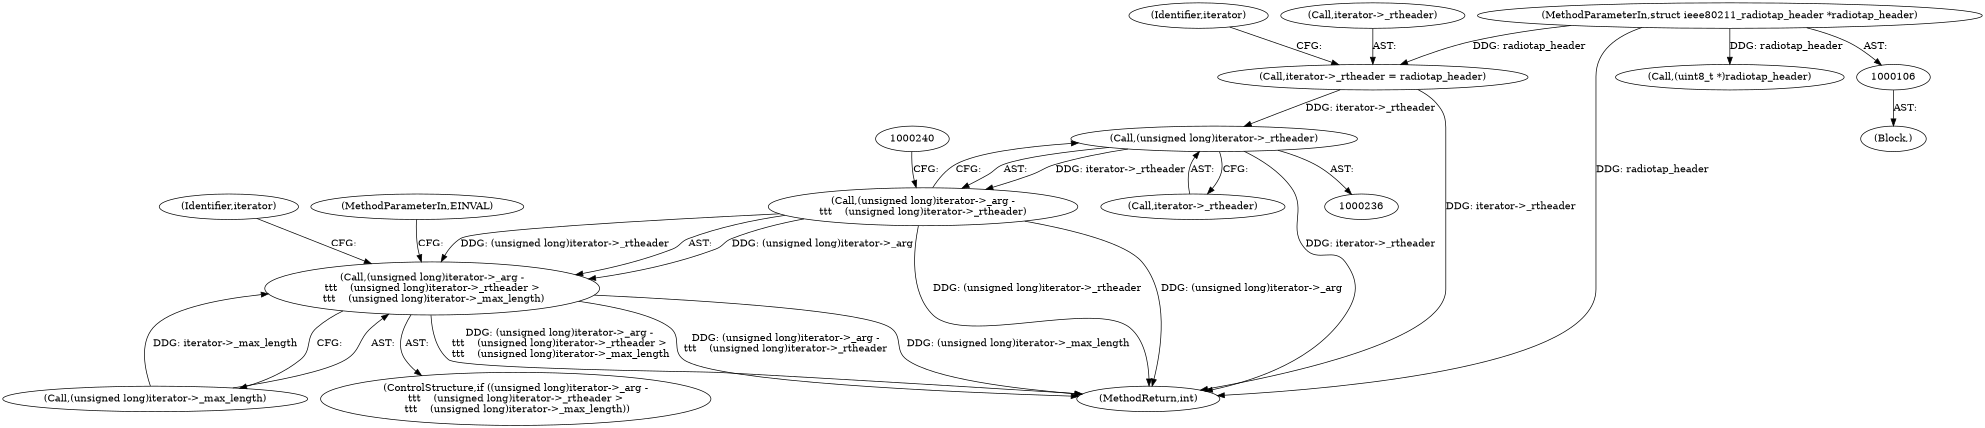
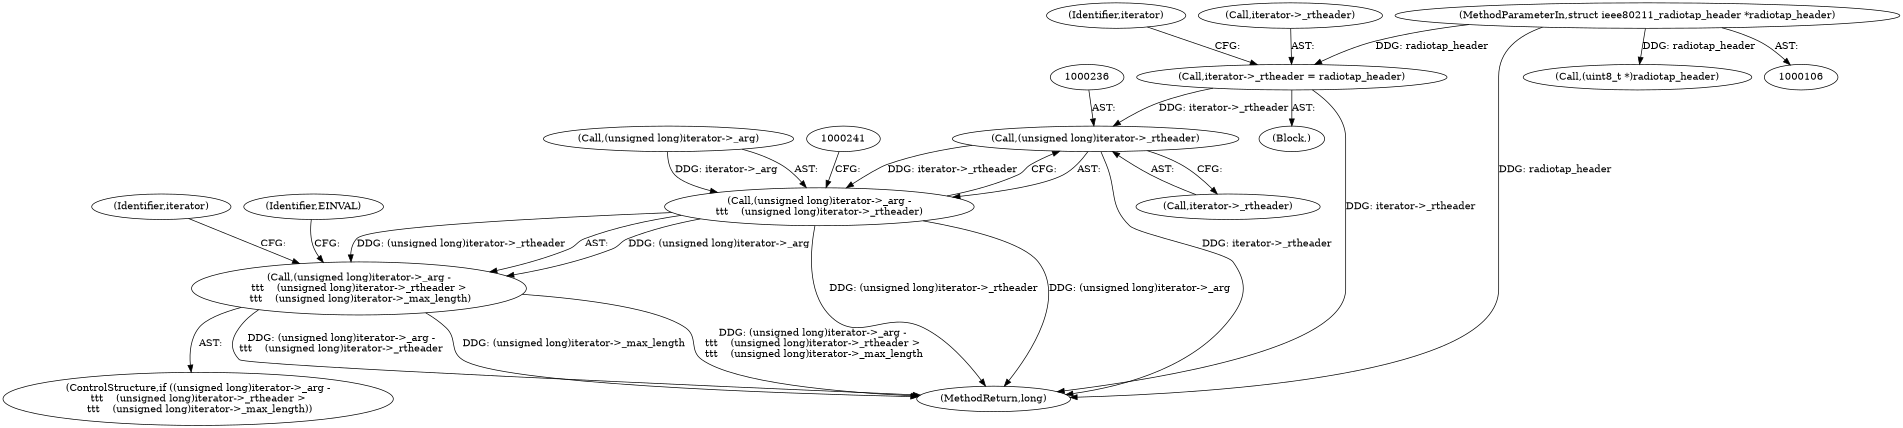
(1893, 104) -> (1292, 104)
none -> (669, 139)
(912, 139) -> (843, 139)
(1315, 165) -> (1091, 104)
(417, 207) -> (314, 207)
(155, 399) -> none
(1148, 399) -> (994, 399)
